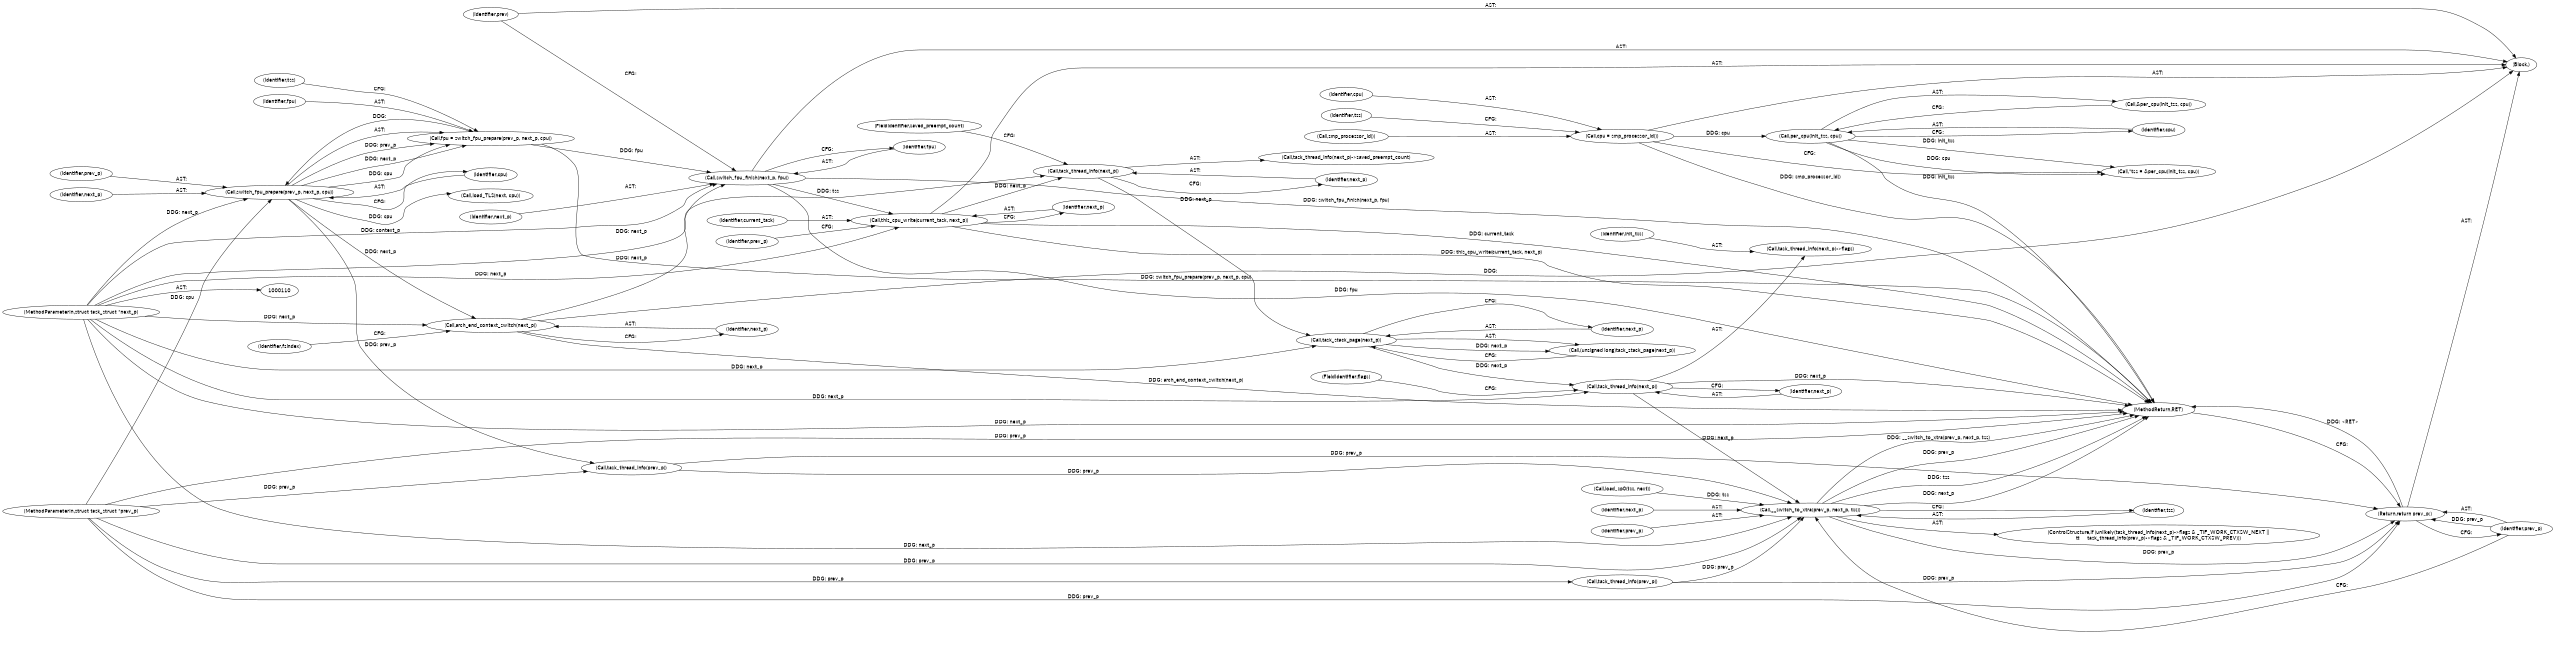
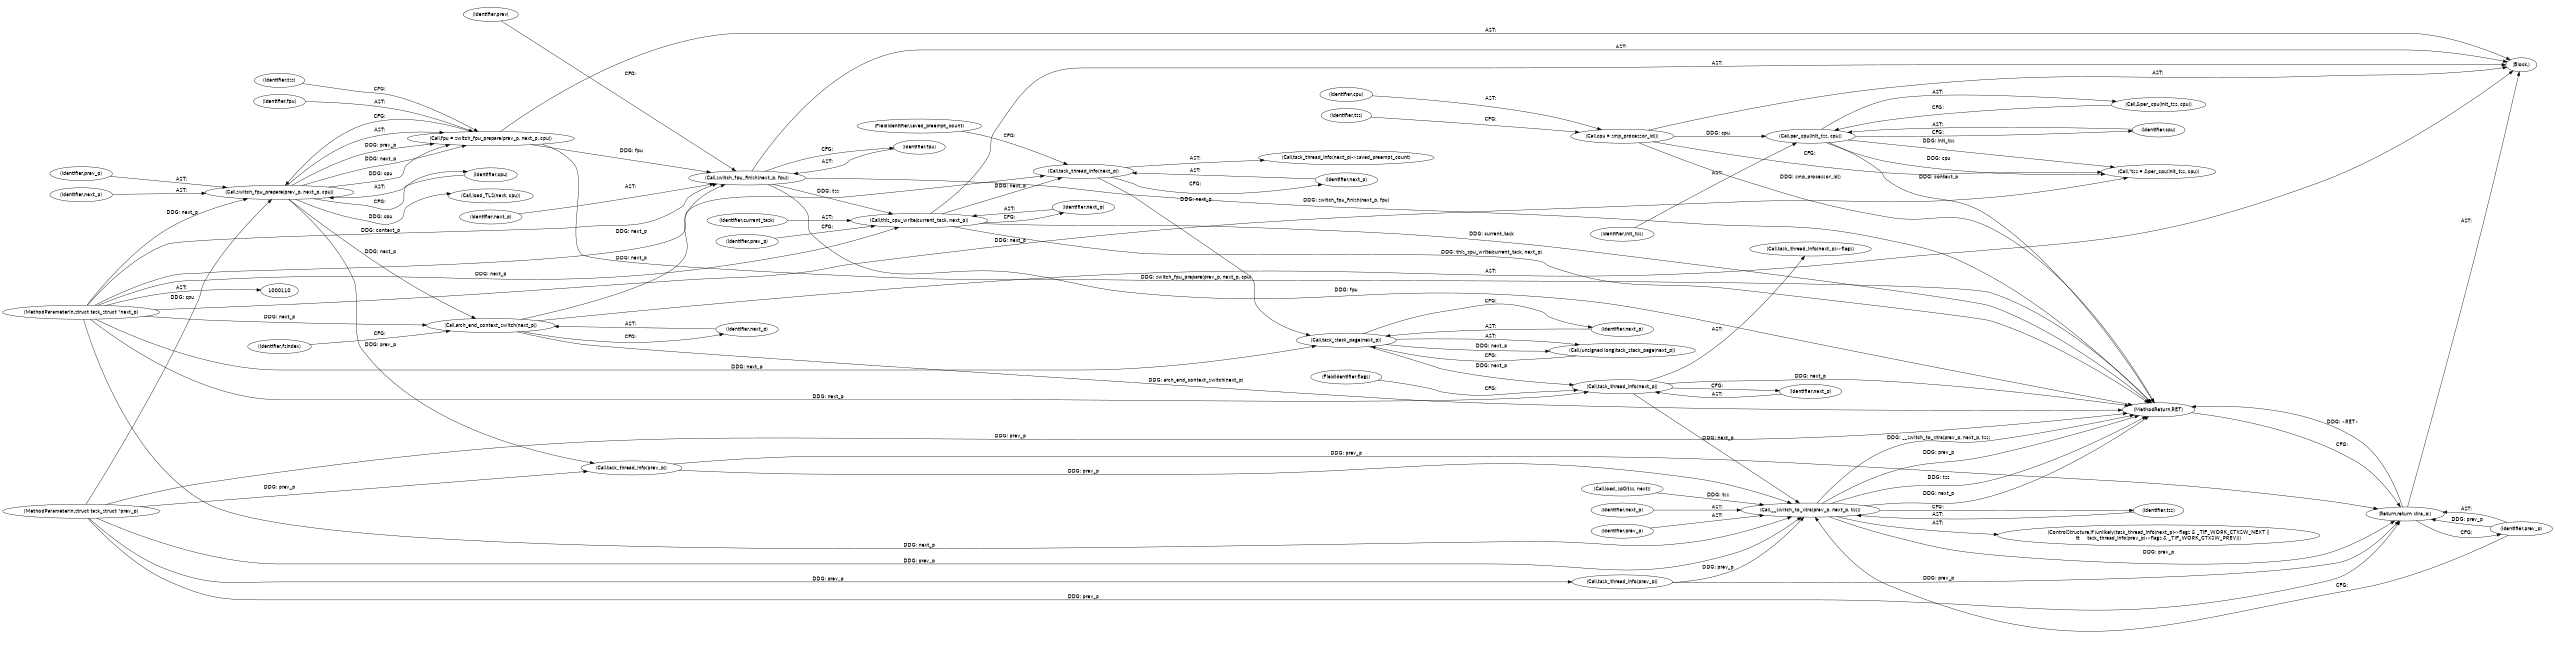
(1523, 9) -> (1494, 33)
(381, 116) -> (381, 116)
(1346, 137) -> none
(1939, 177) -> (1939, 177)
(1699, 248) -> (1713, 185)
(1492, 271) -> (1492, 271)
(1089, 425) -> (1139, 232)
(2405, 514) -> (2405, 514)
